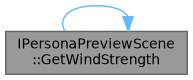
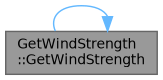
(96, 53) -> (81, 53)
